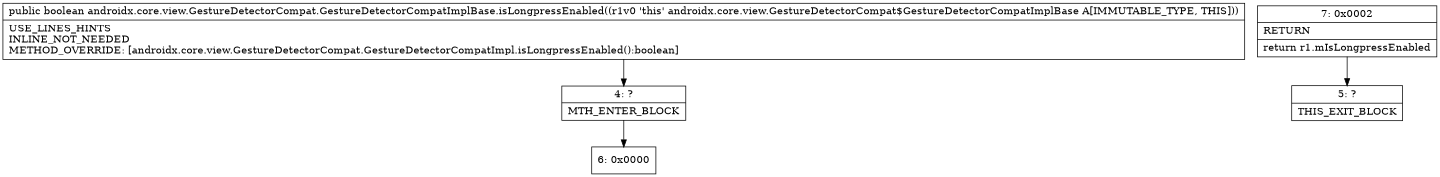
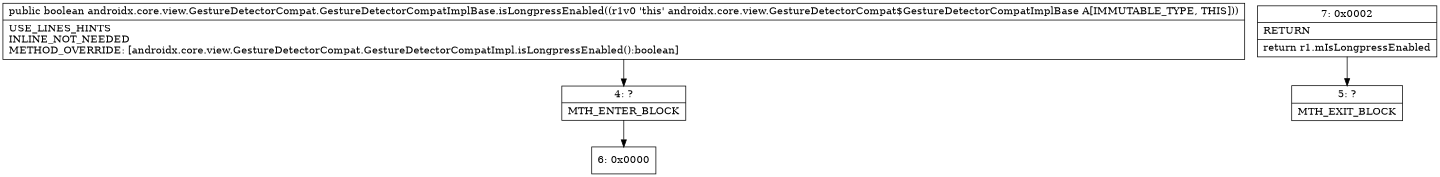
(1347, 112) -> (1347, 112)
